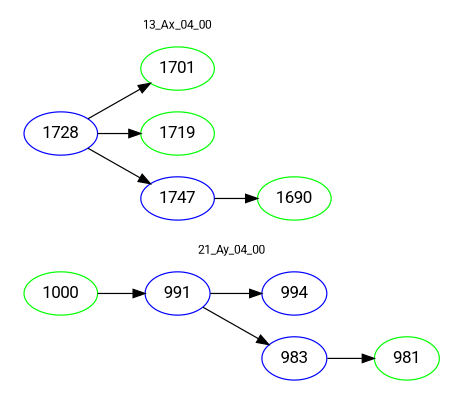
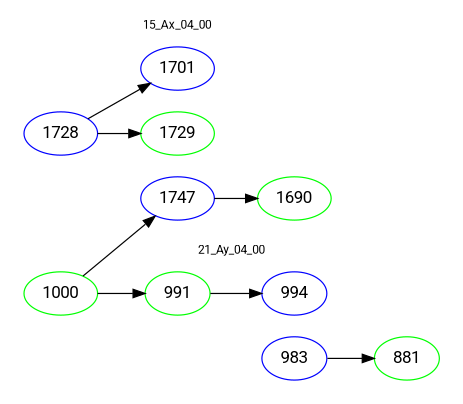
(178, 26) -> (178, 26)
(178, 69) -> (178, 69)
(178, 134) -> (178, 134)
(114, 163) -> (114, 250)
(178, 293) -> (178, 293)
(231, 323) -> none
(407, 358) -> (407, 358)
